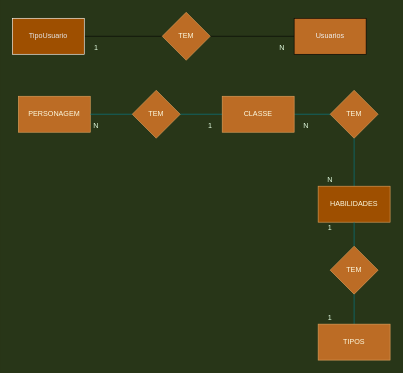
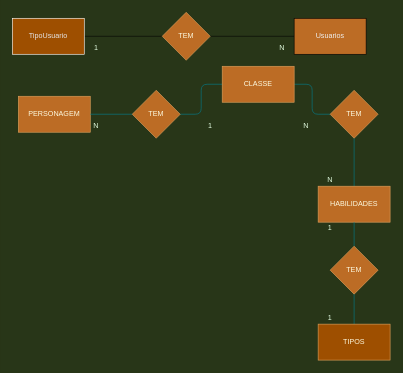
(258, 114) -> (258, 84)
(354, 204) -> (354, 204)
(354, 342) -> (354, 342)
